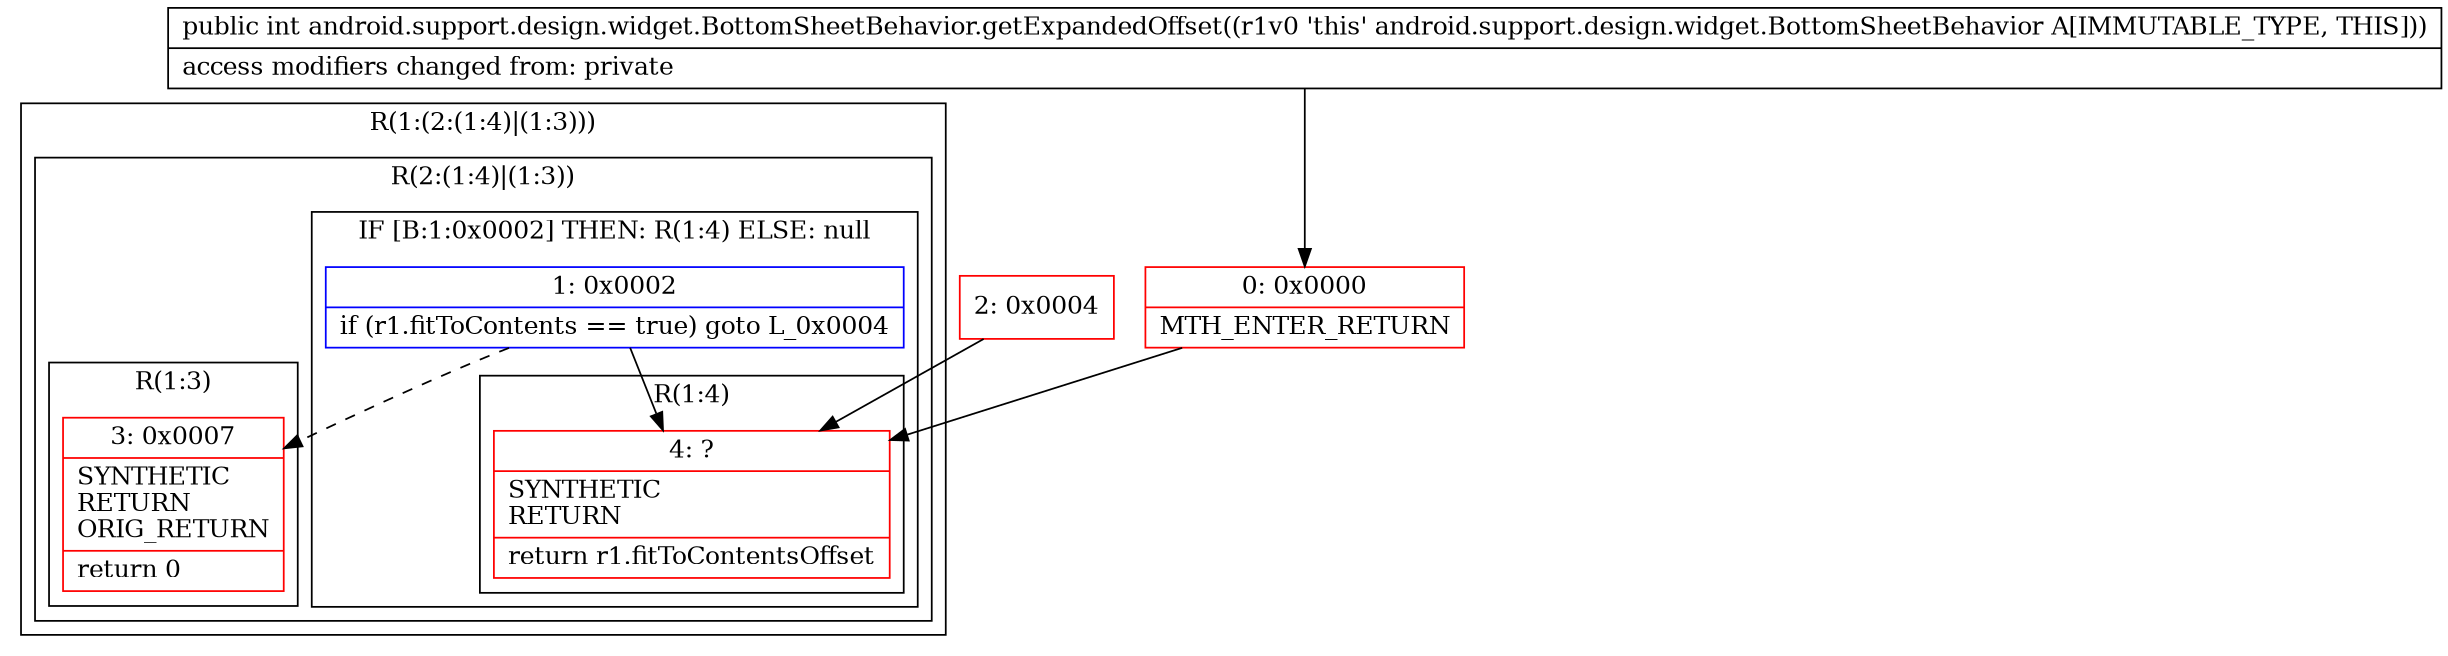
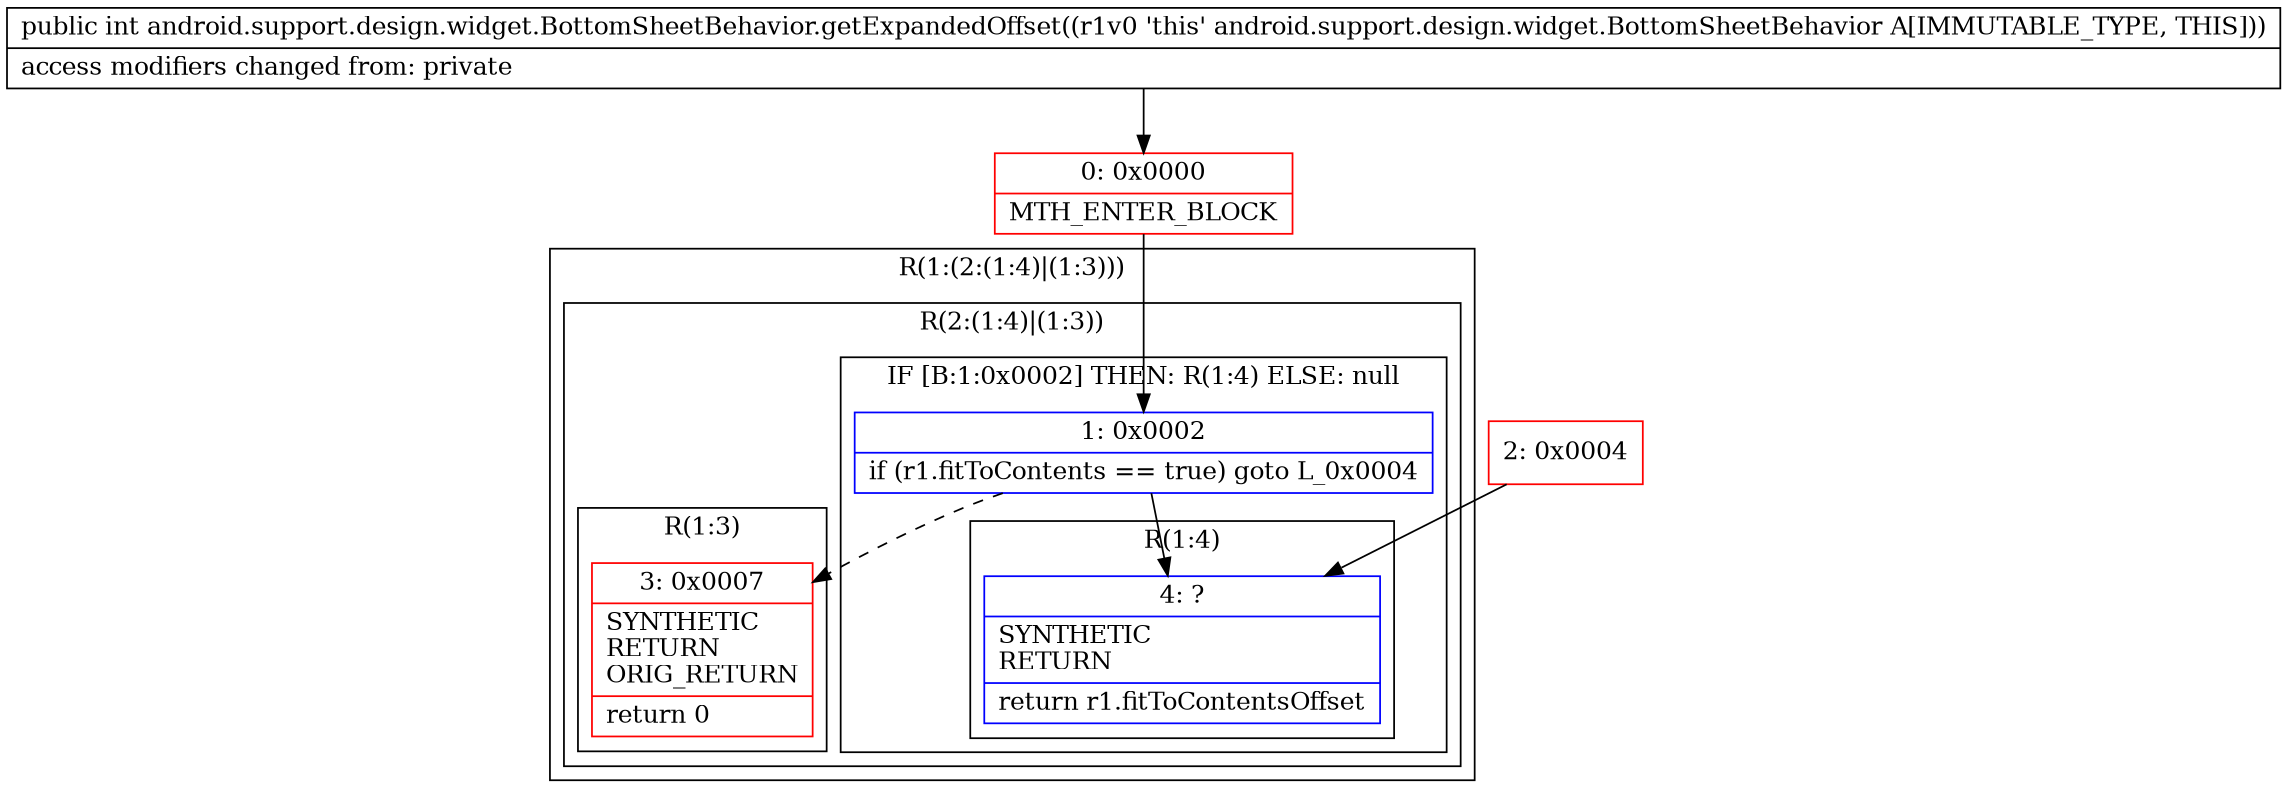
(1305, 327) -> (1144, 213)
(1045, 391) -> (1144, 314)
(692, 504) -> (1182, 650)
